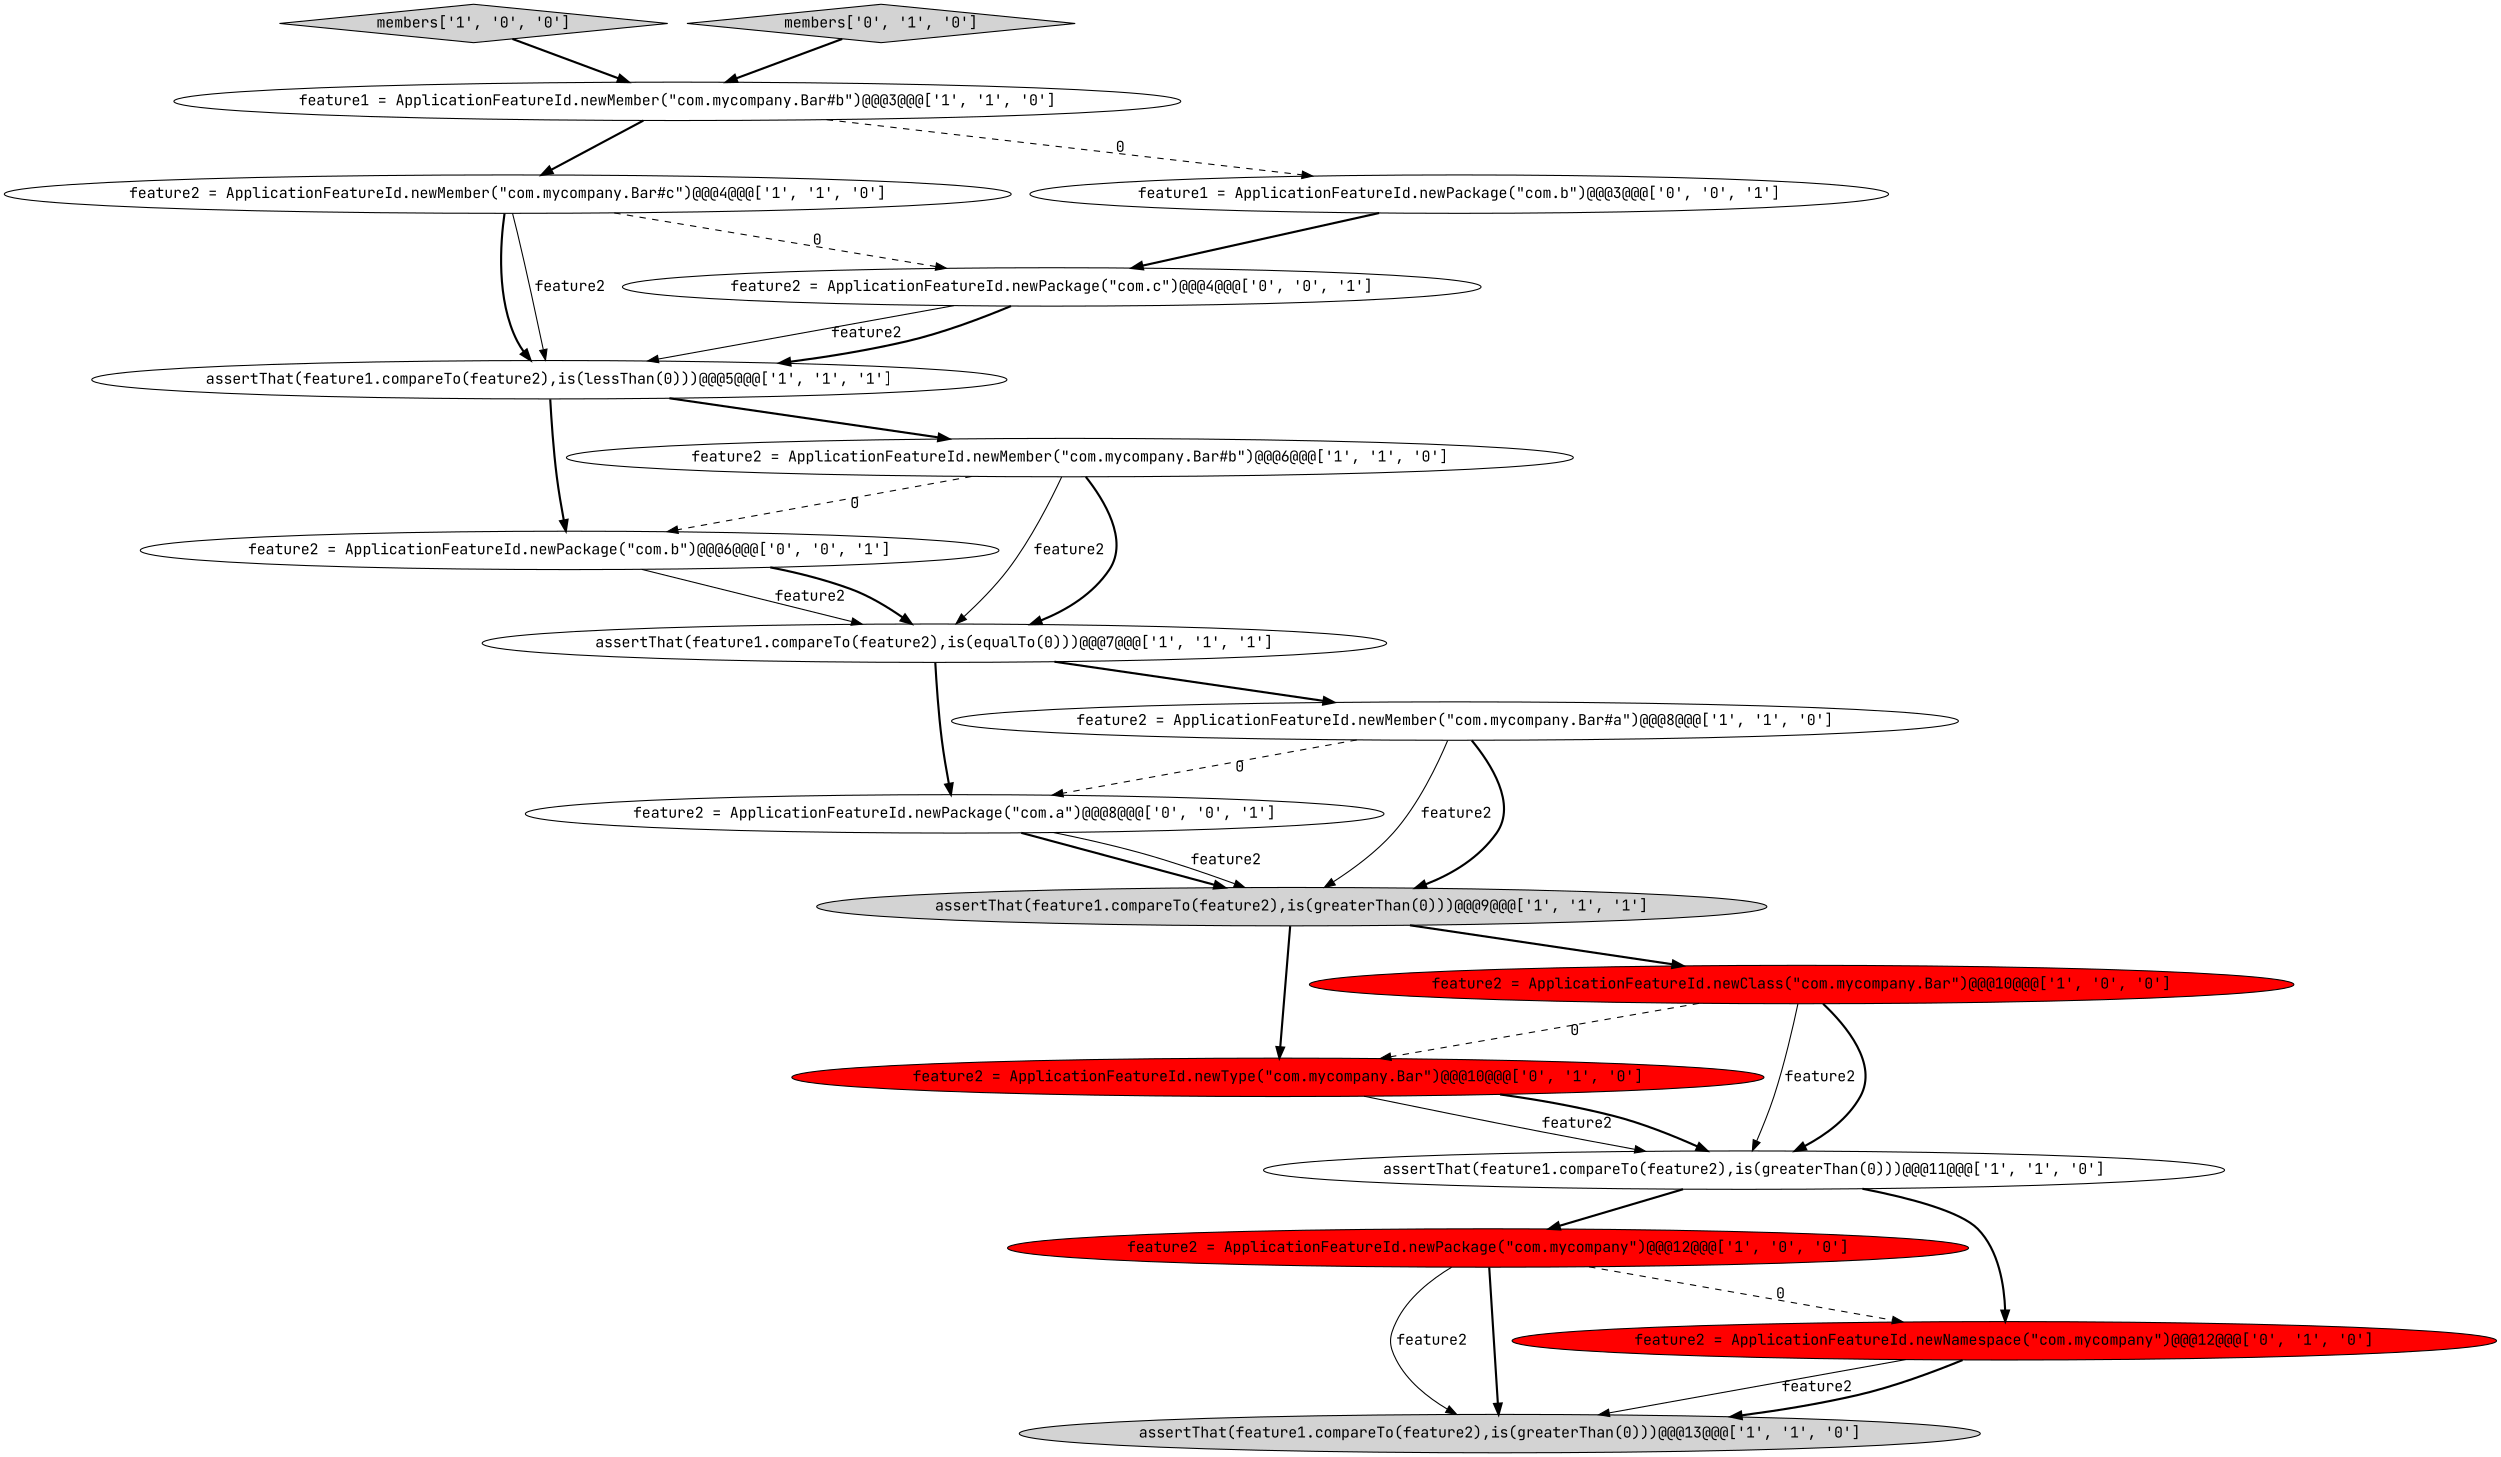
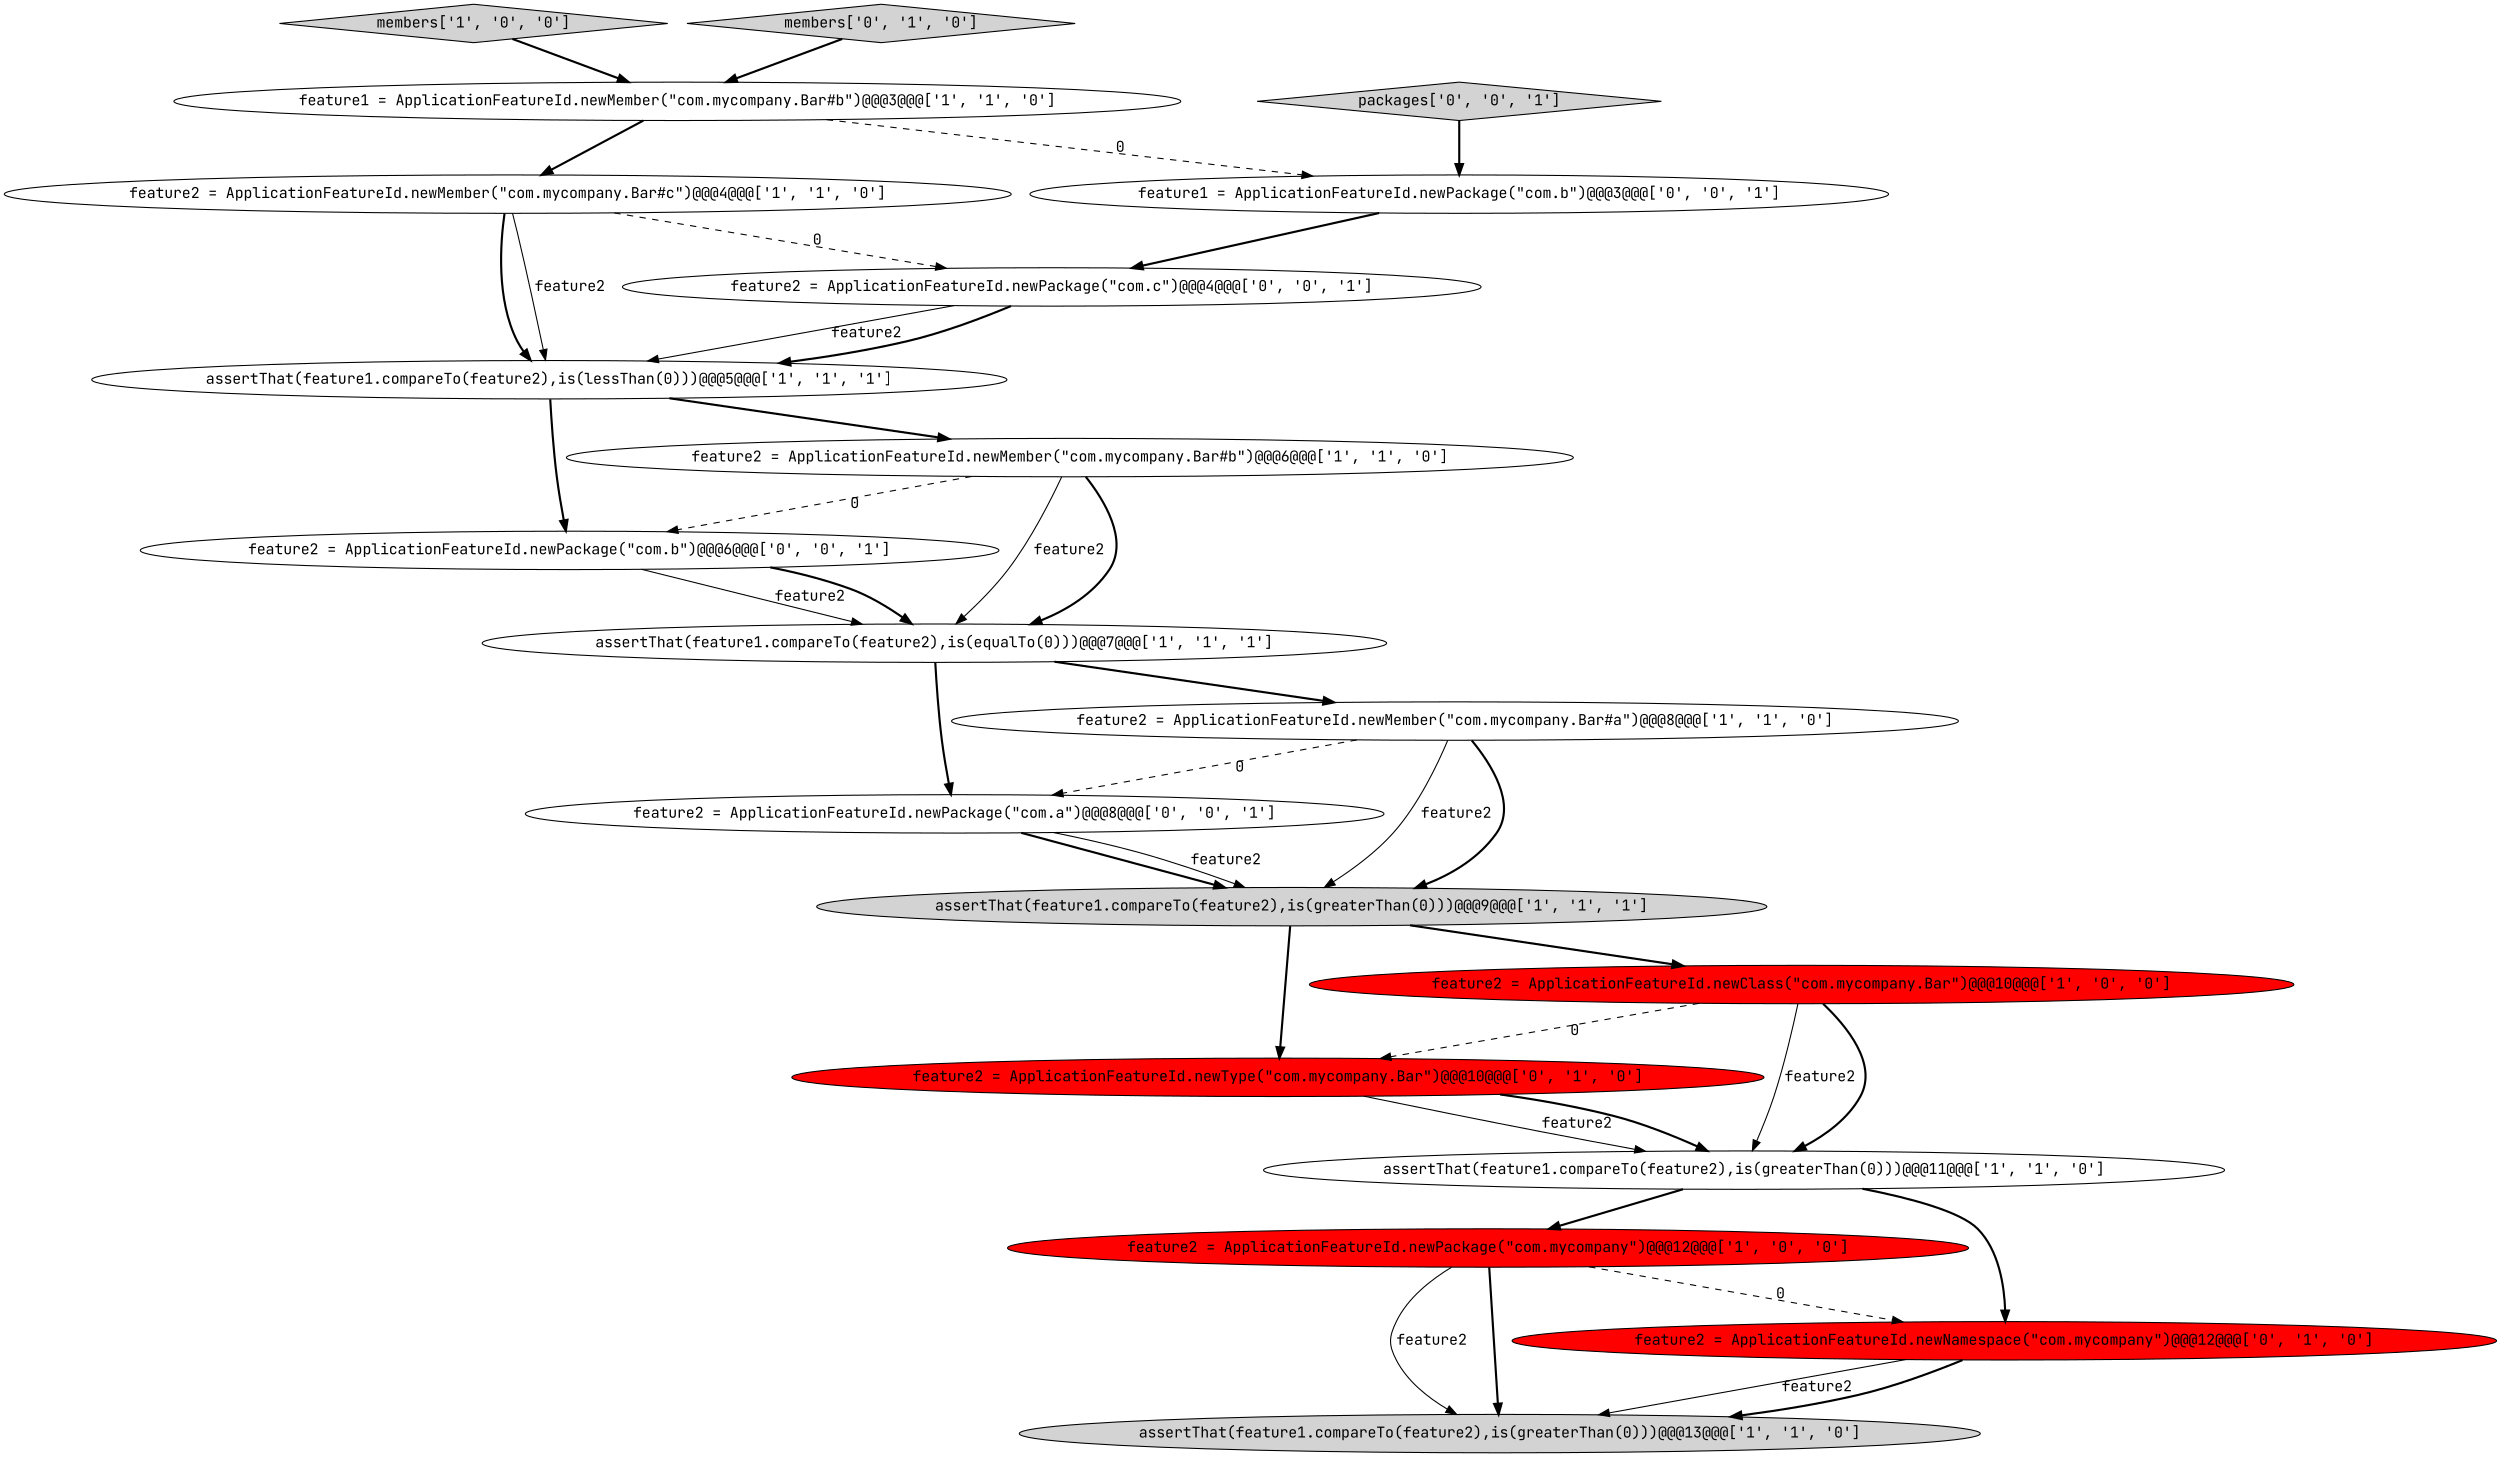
none -> (1459, 101)
